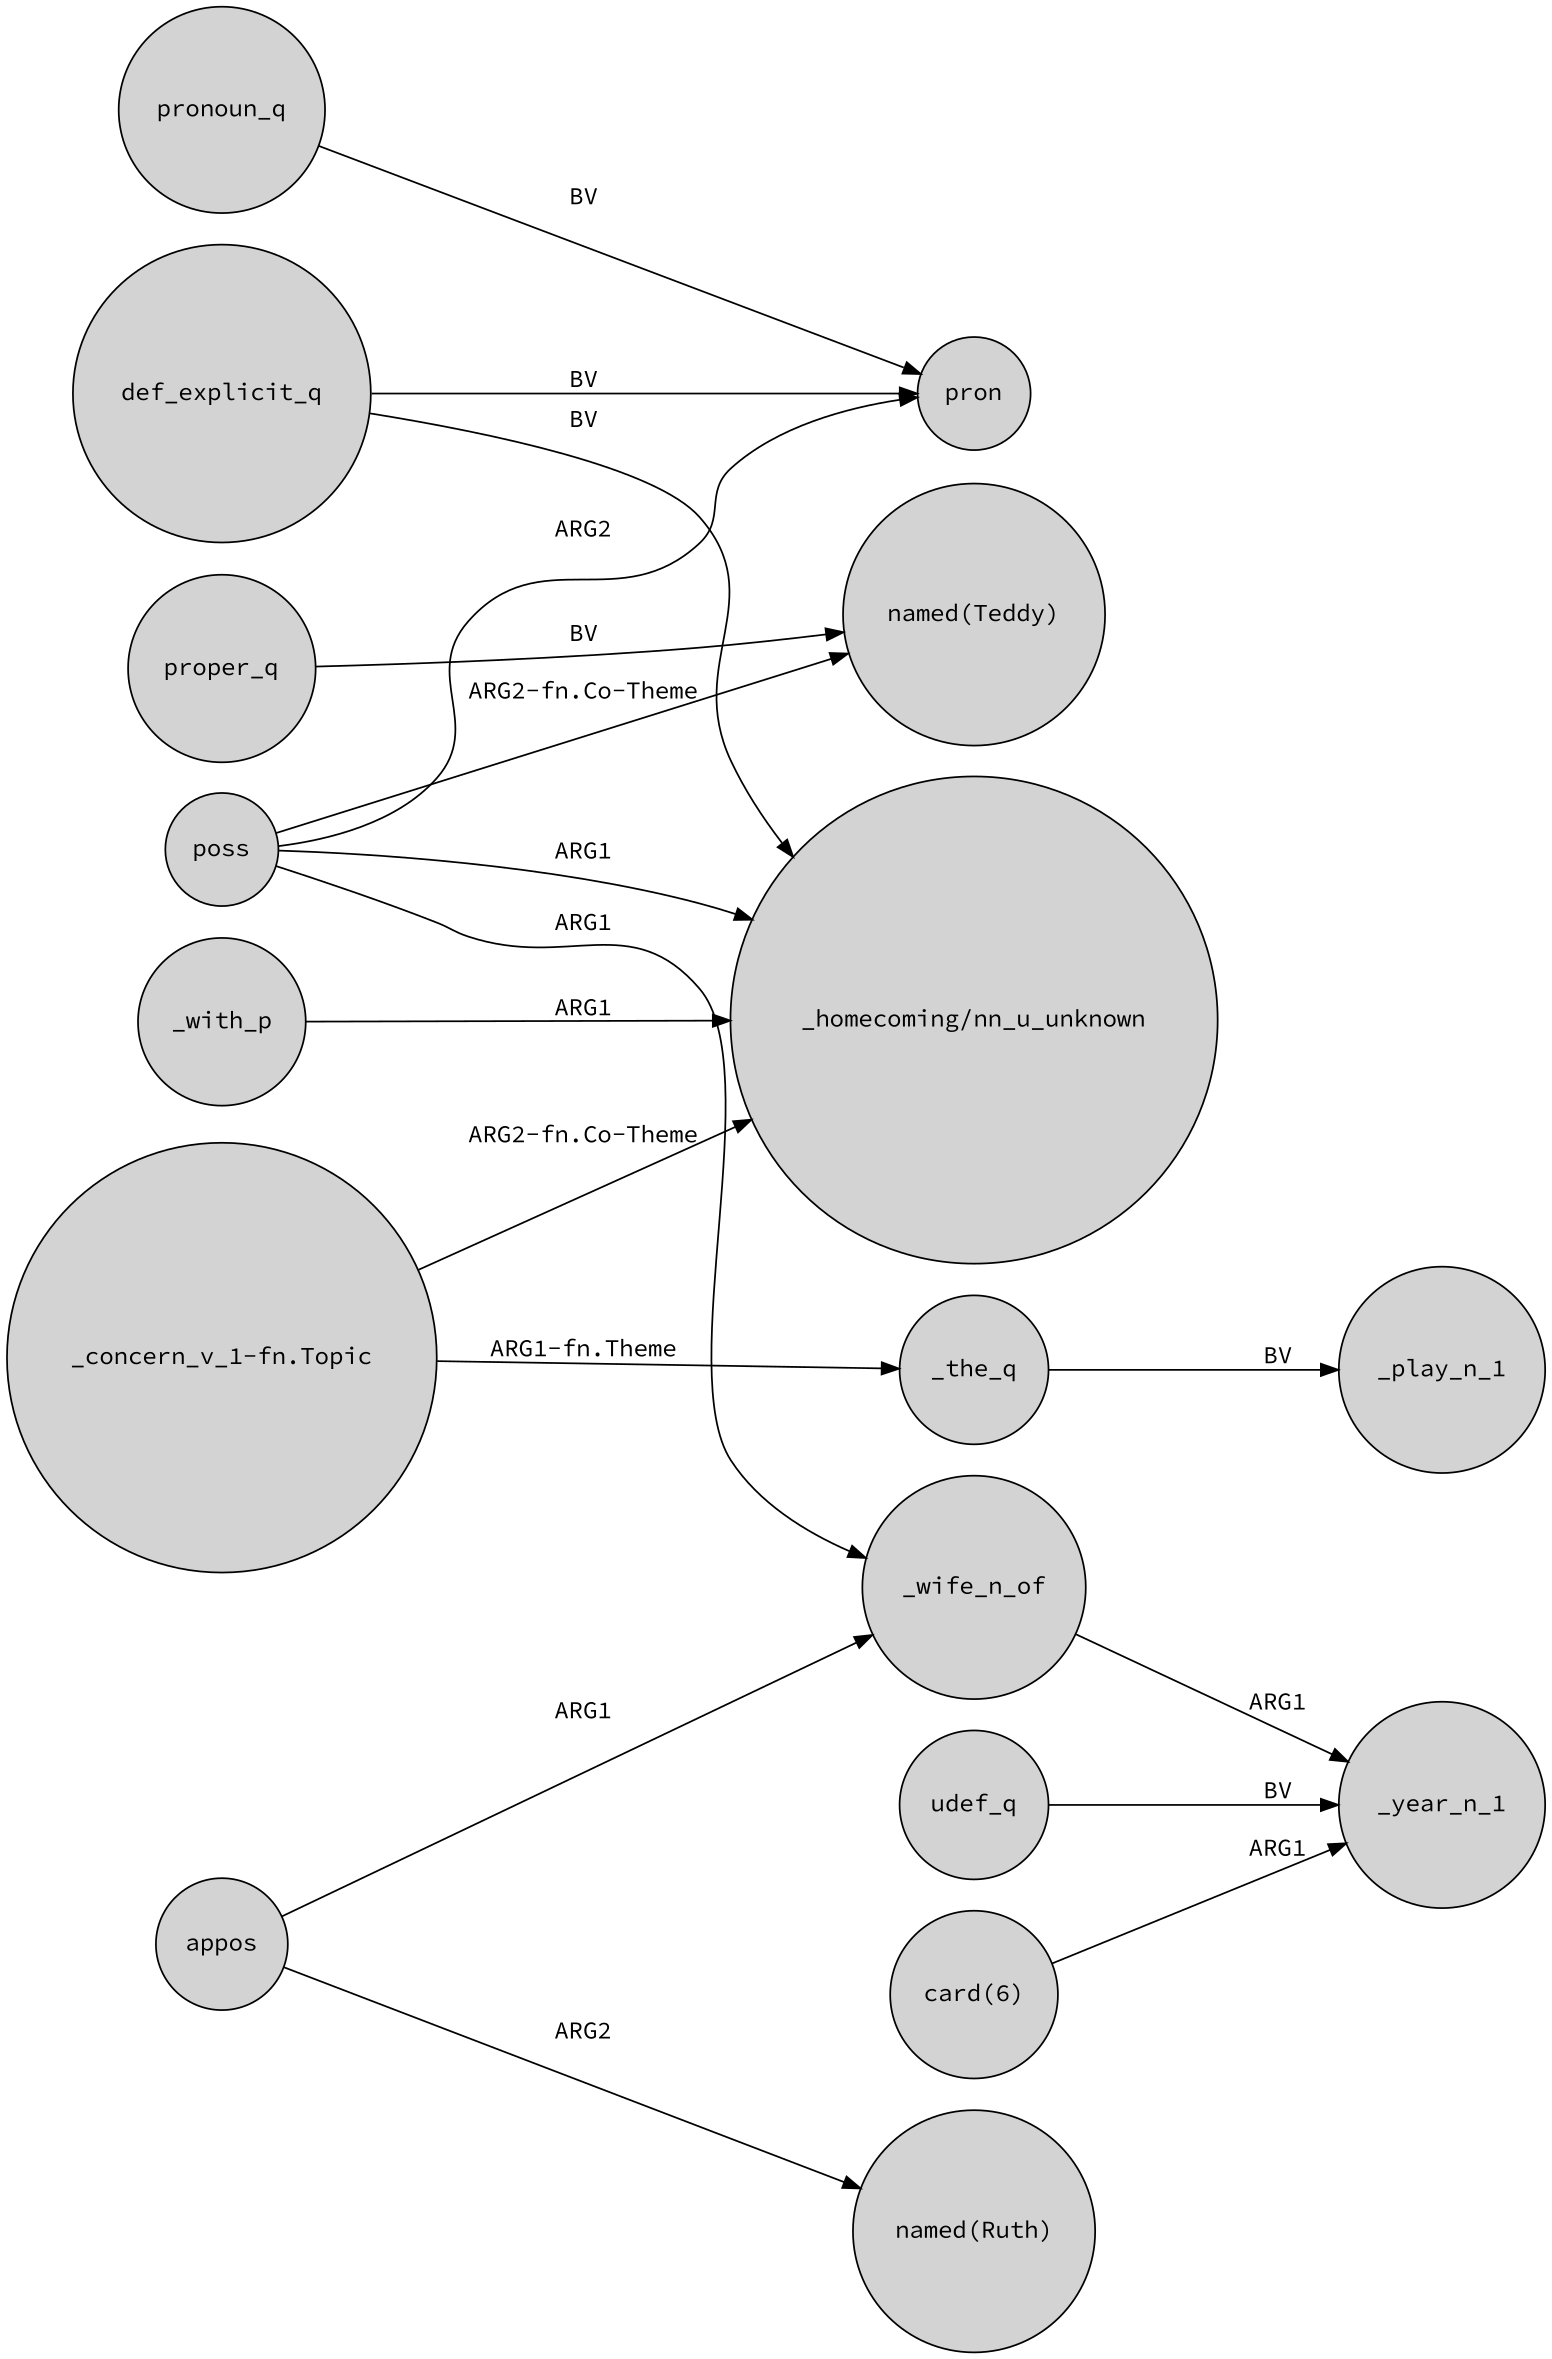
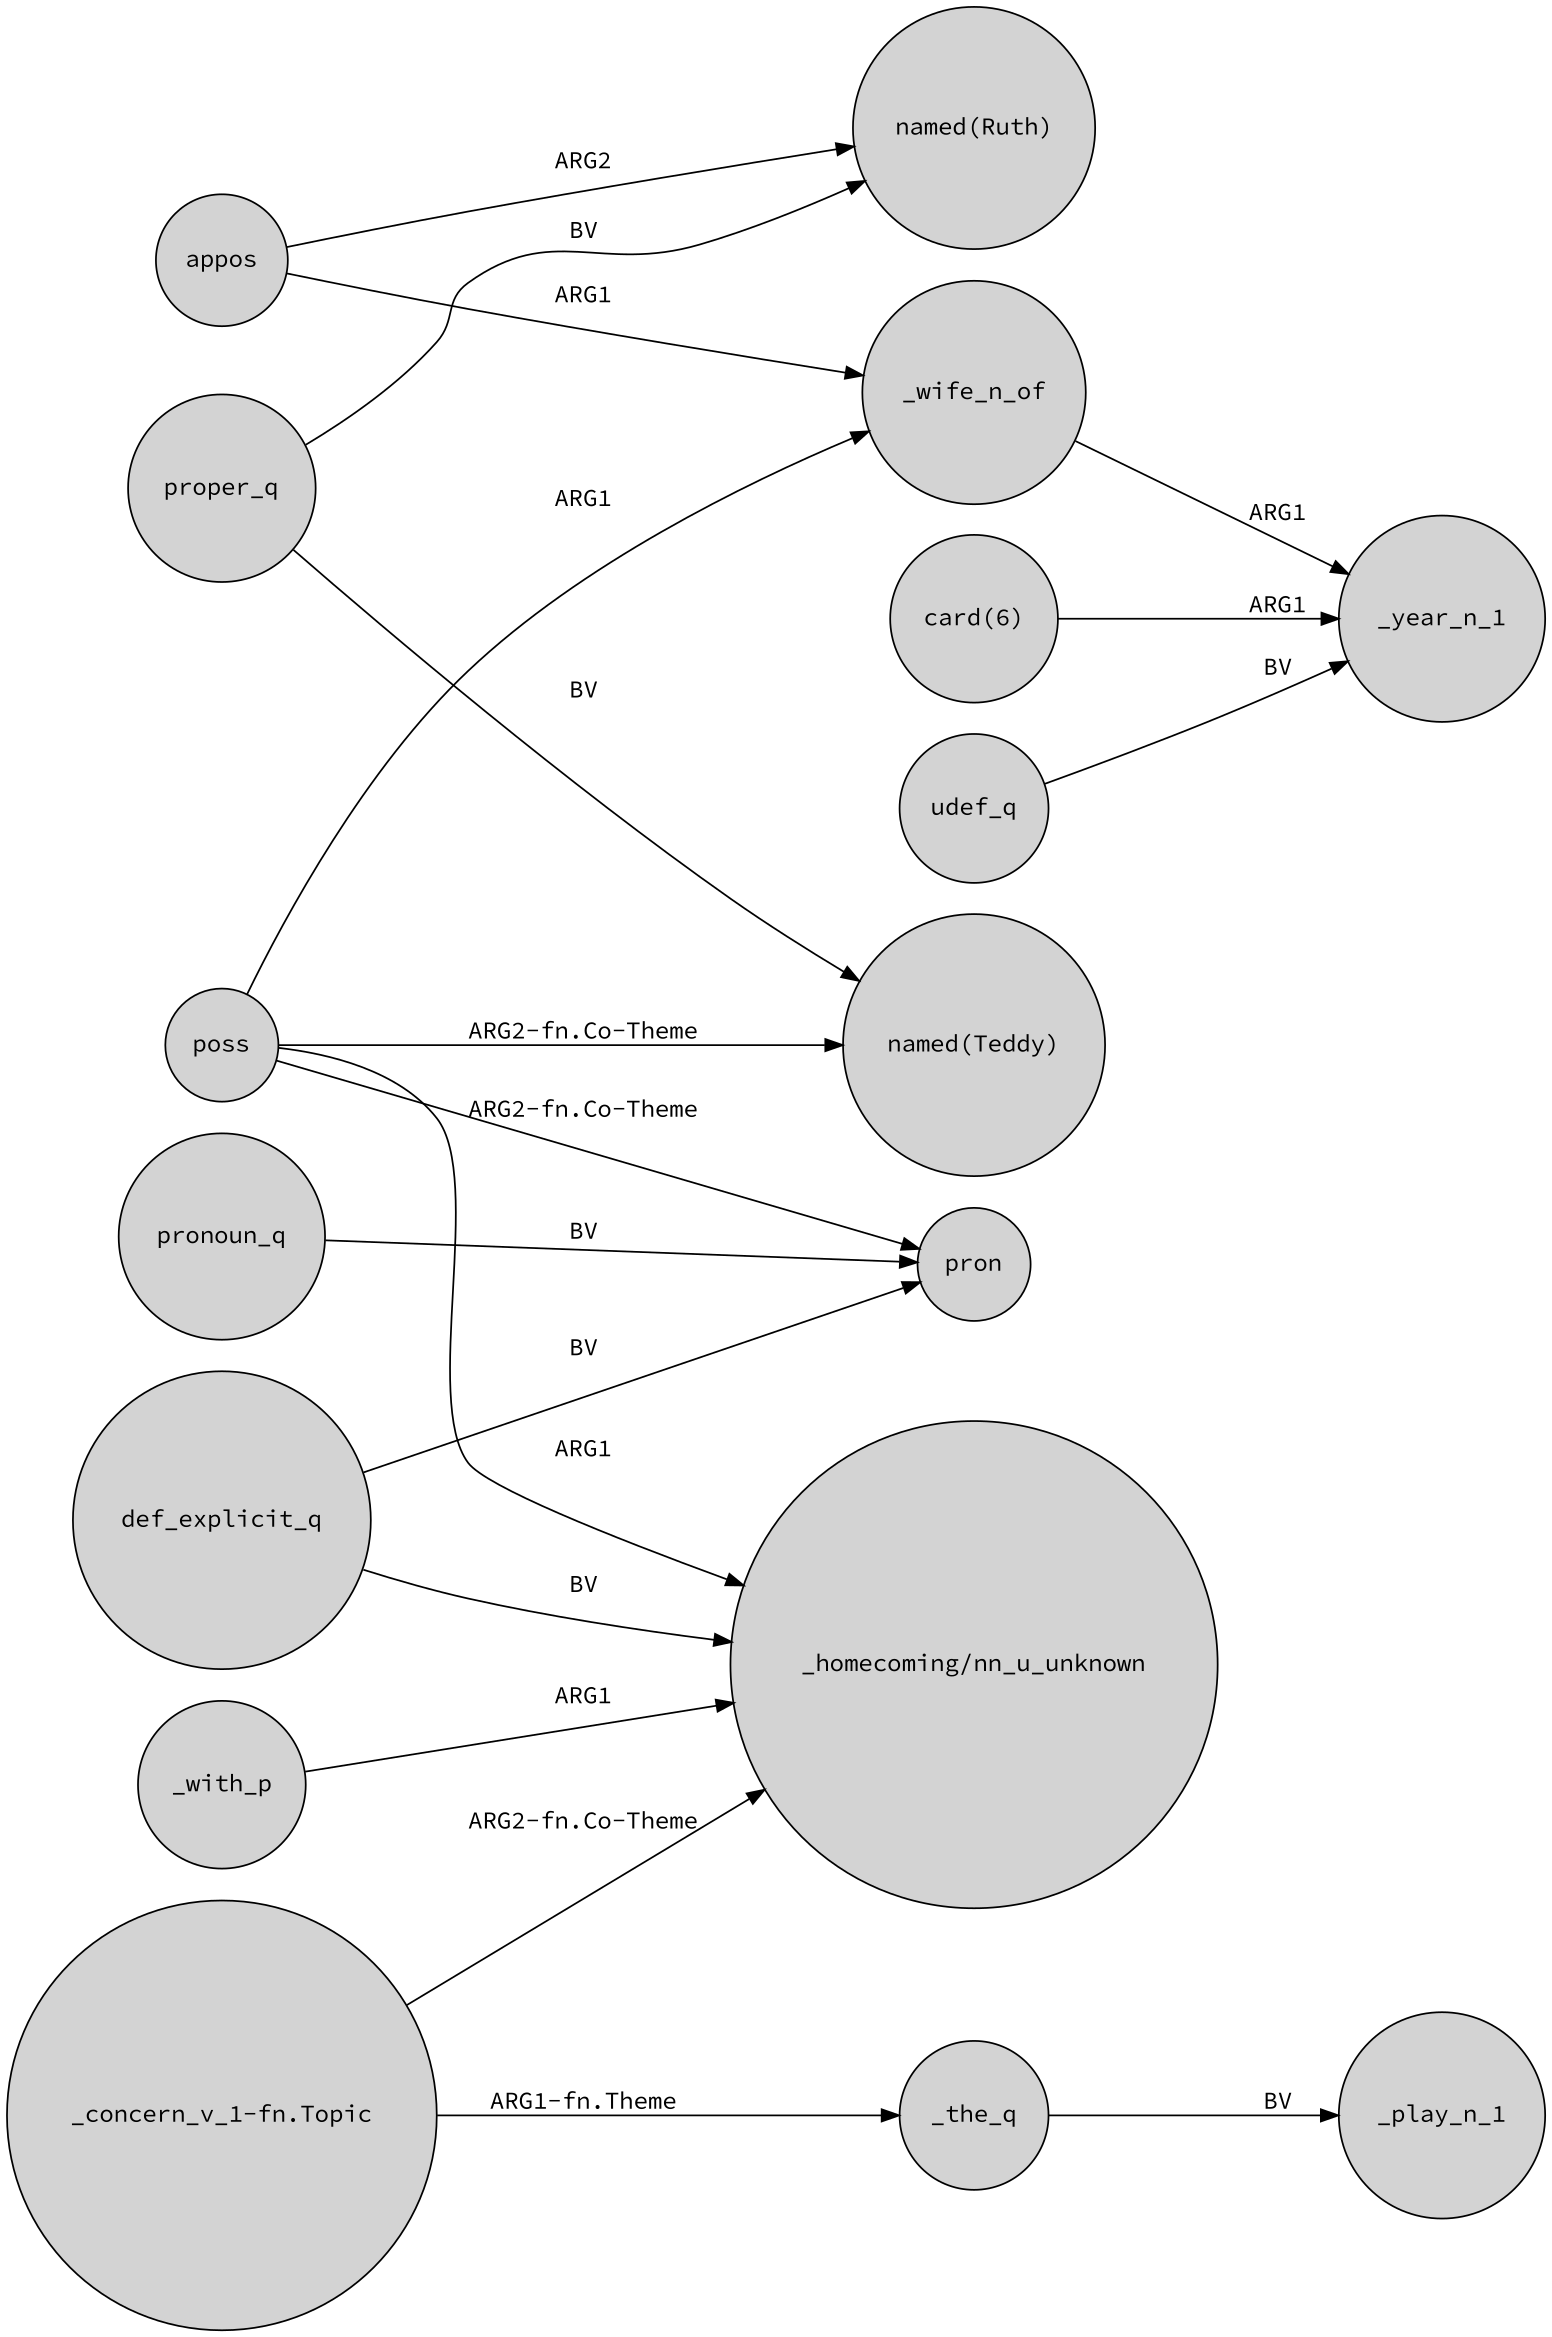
none -> (543, 253)
(584, 530) -> (584, 1110)
